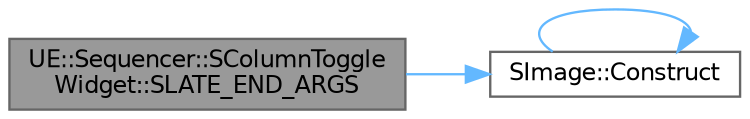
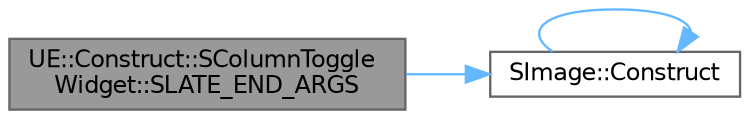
(207, 74) -> (207, 74)
